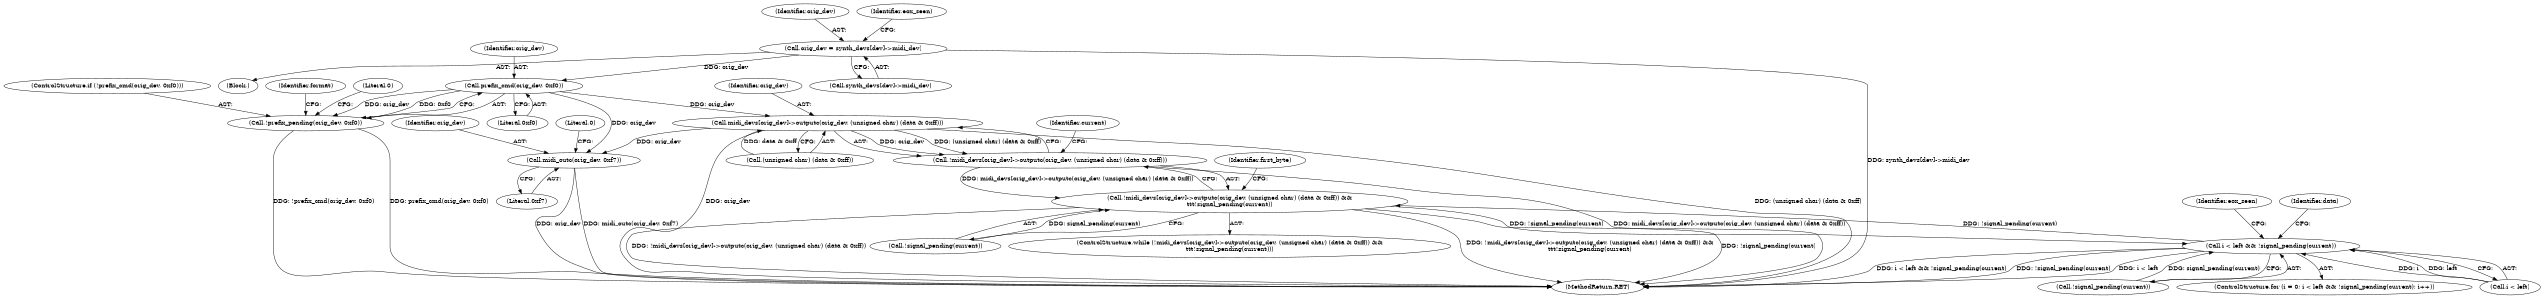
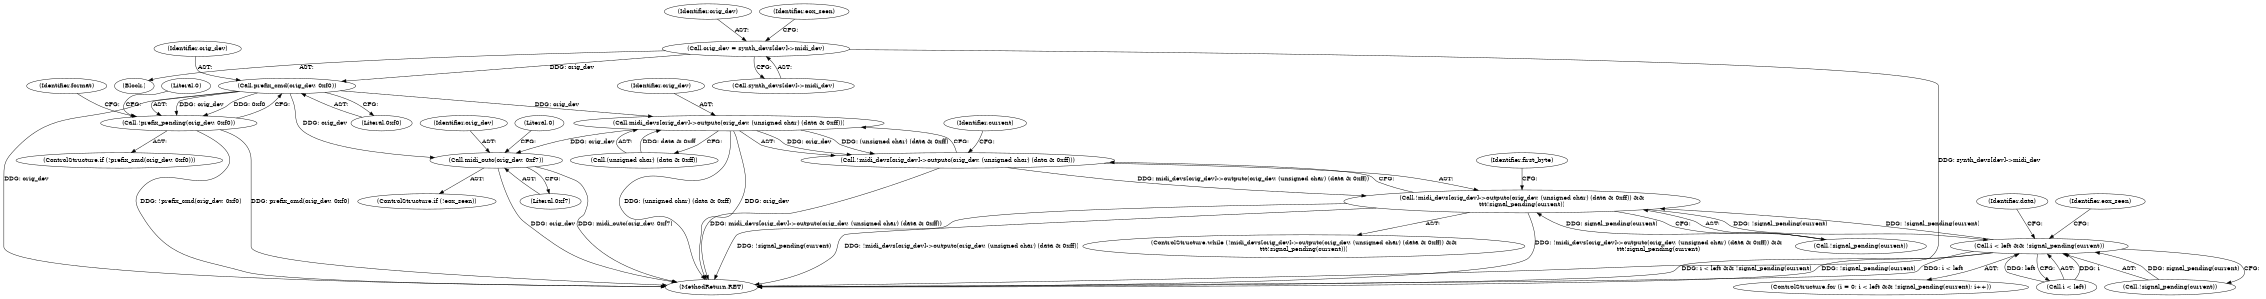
(205, 104) -> (151, 141)
none -> (427, 201)
none -> (163, 273)
